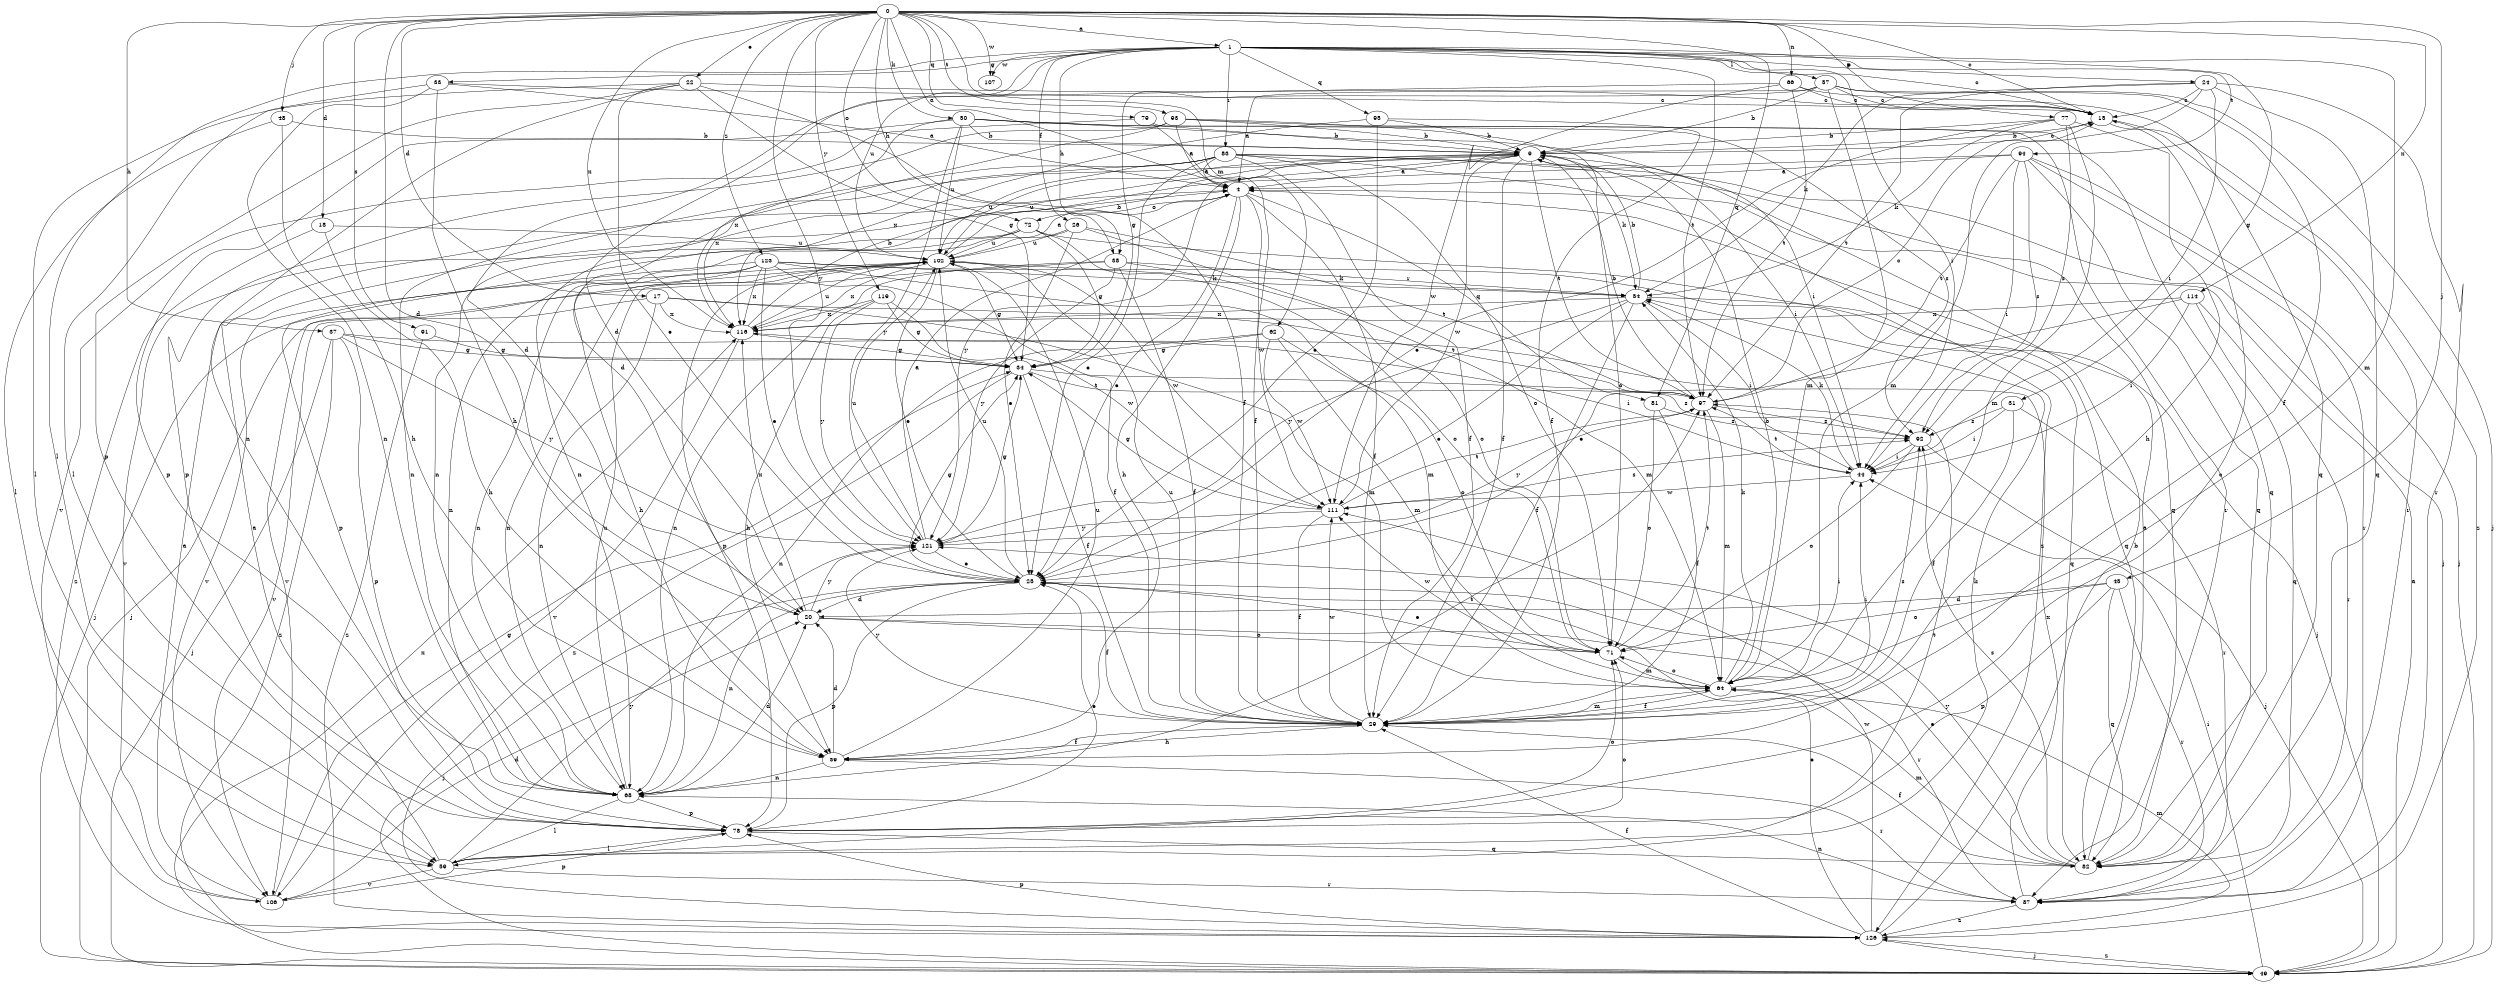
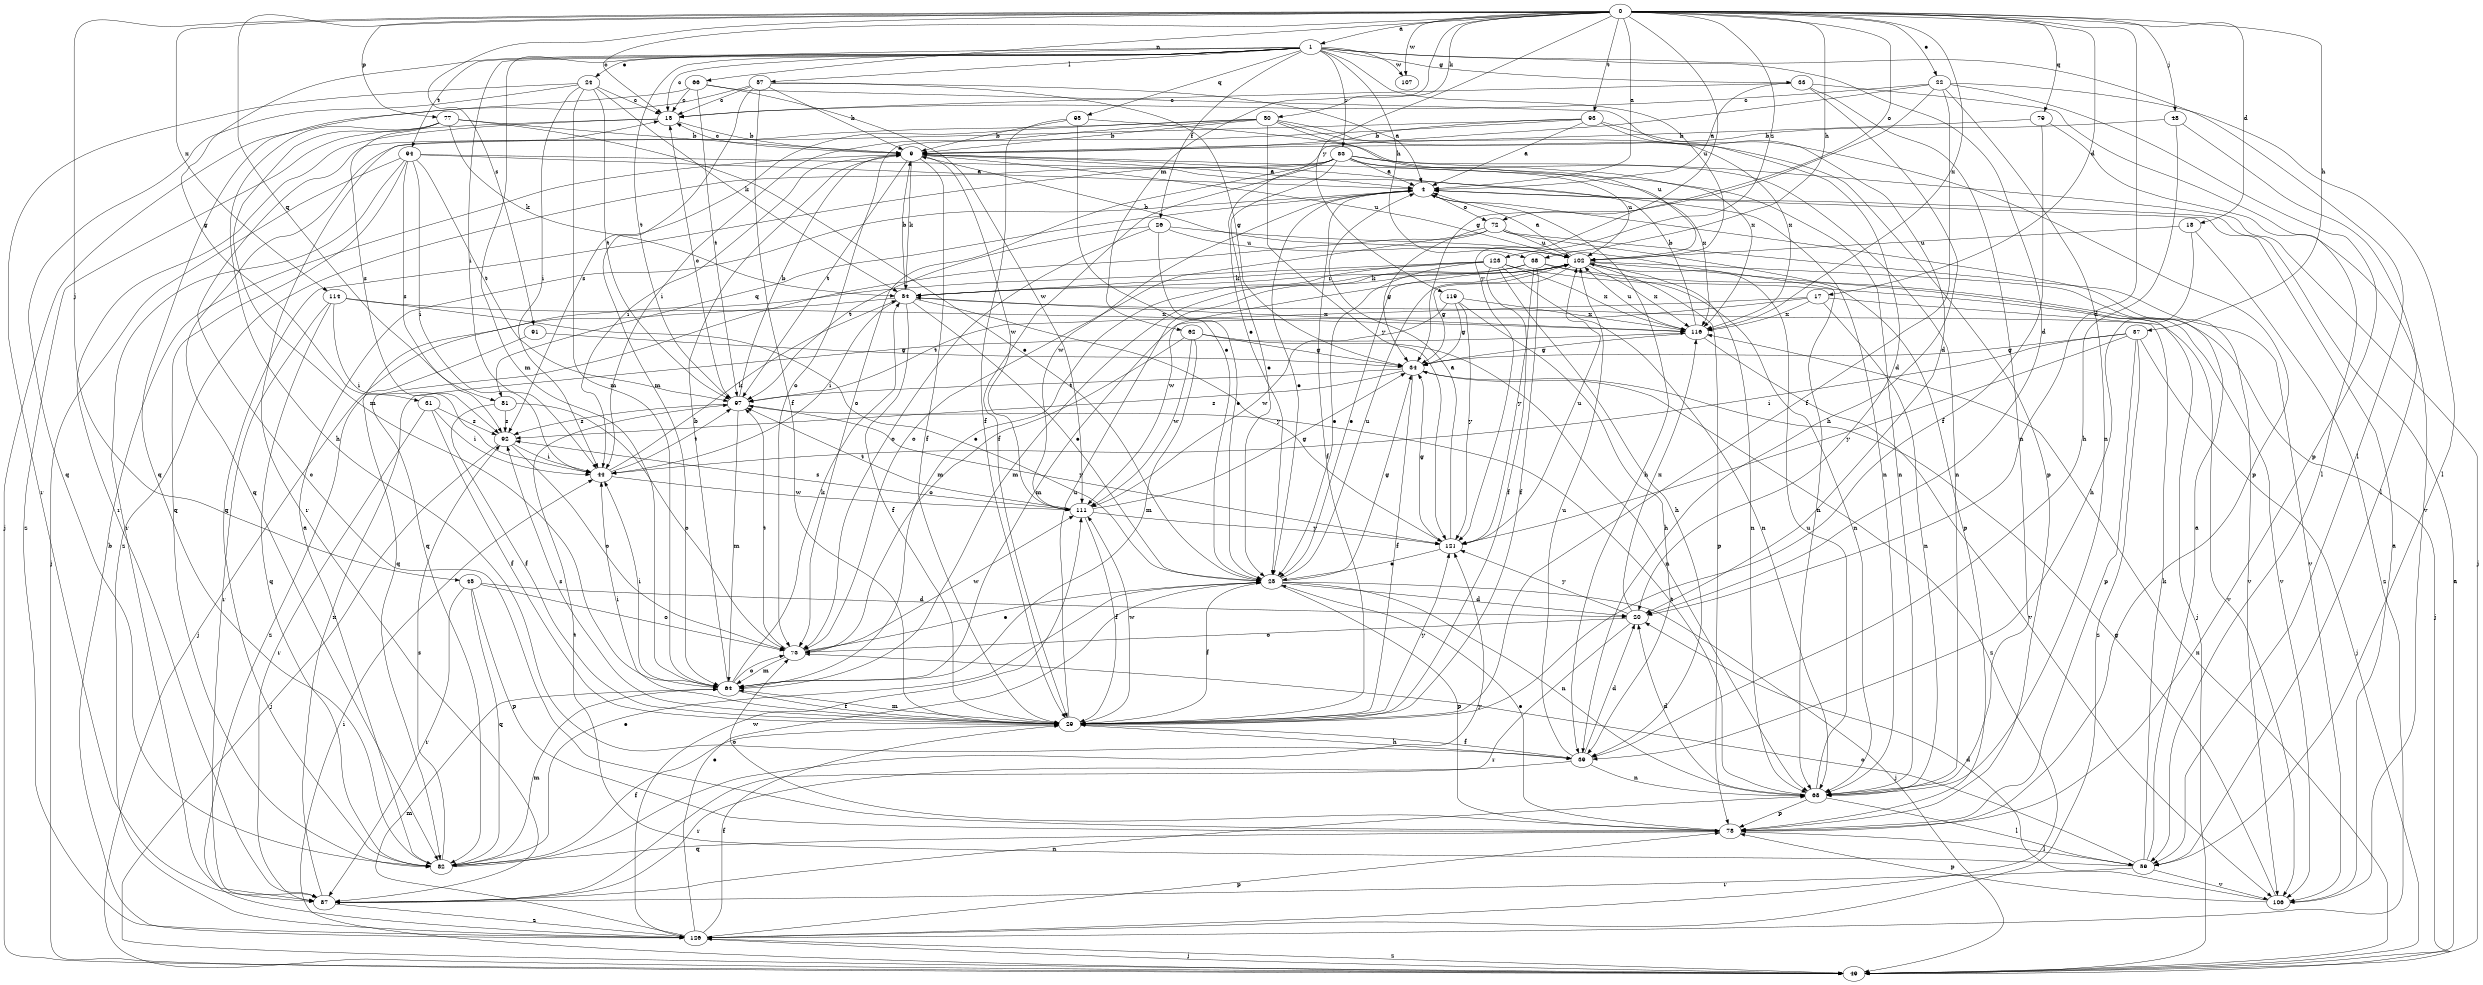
(1147, 293) -> none
(1610, 653) -> (794, 653)
(665, 675) -> none
